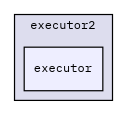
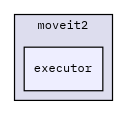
(64, 26) -> (64, 26)
